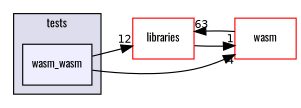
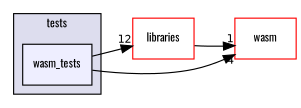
(220, 31) -> none
(57, 65) -> (57, 65)
